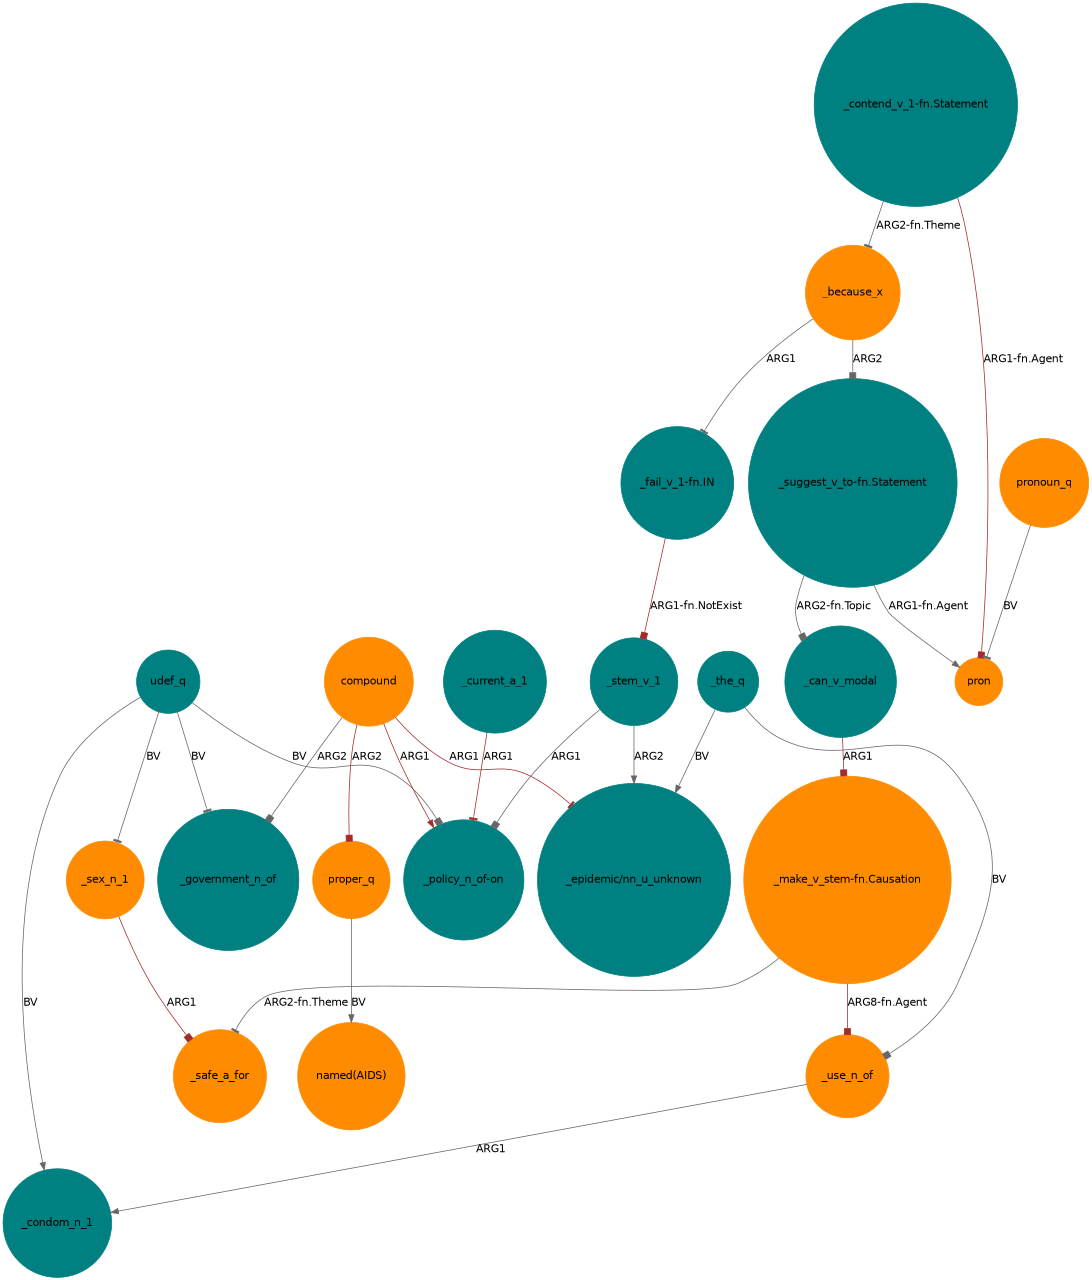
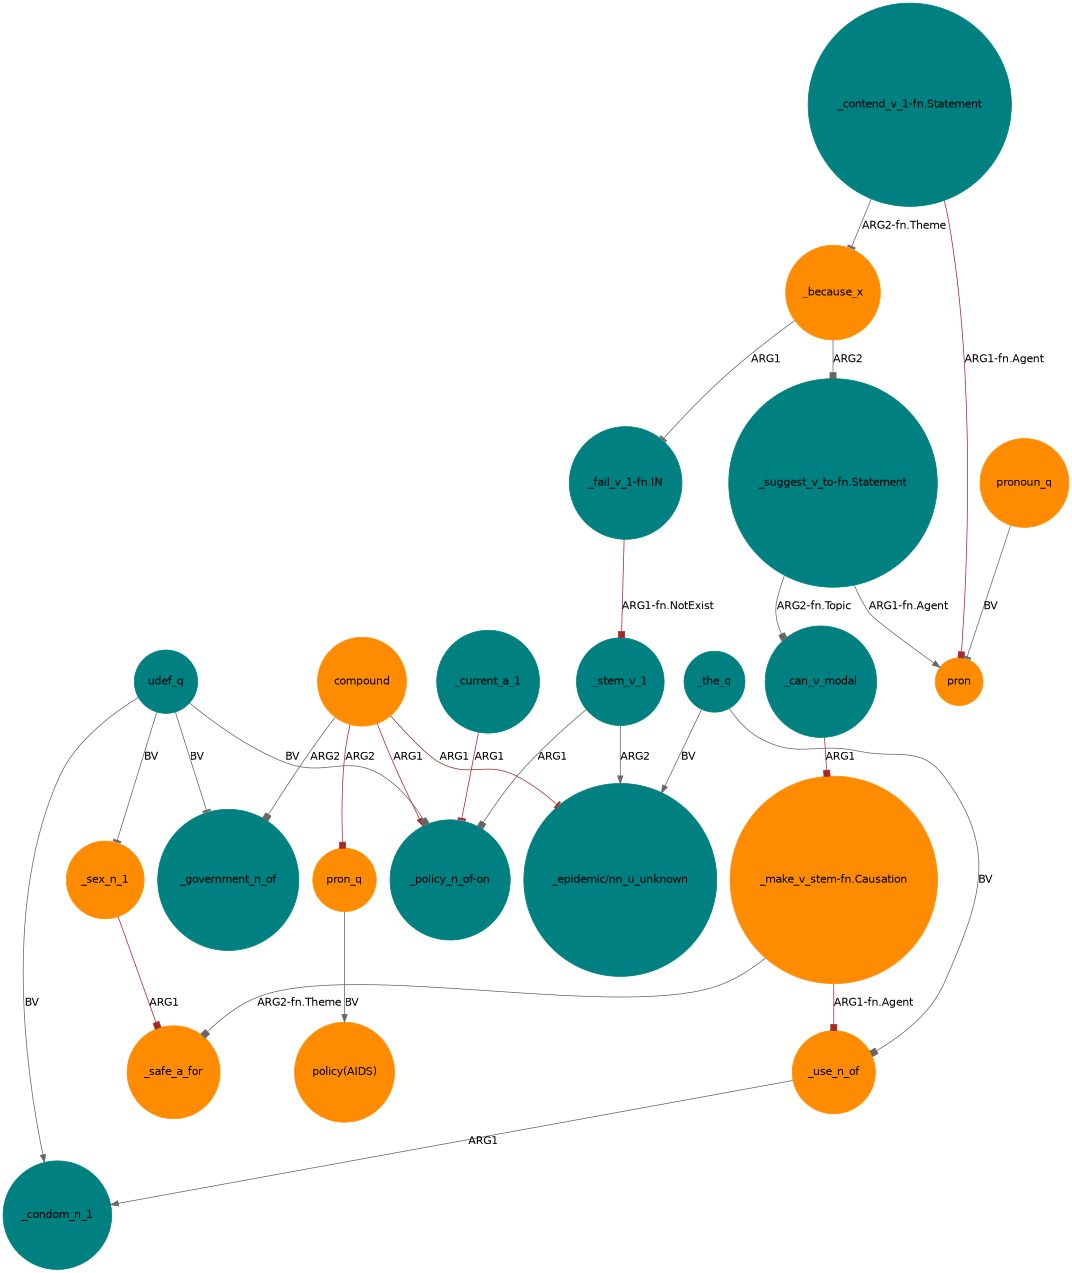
(351, 880) -> (345, 880)
(504, 988) -> (486, 991)
(887, 1003) -> (874, 1003)
(351, 1076) -> (345, 1072)
